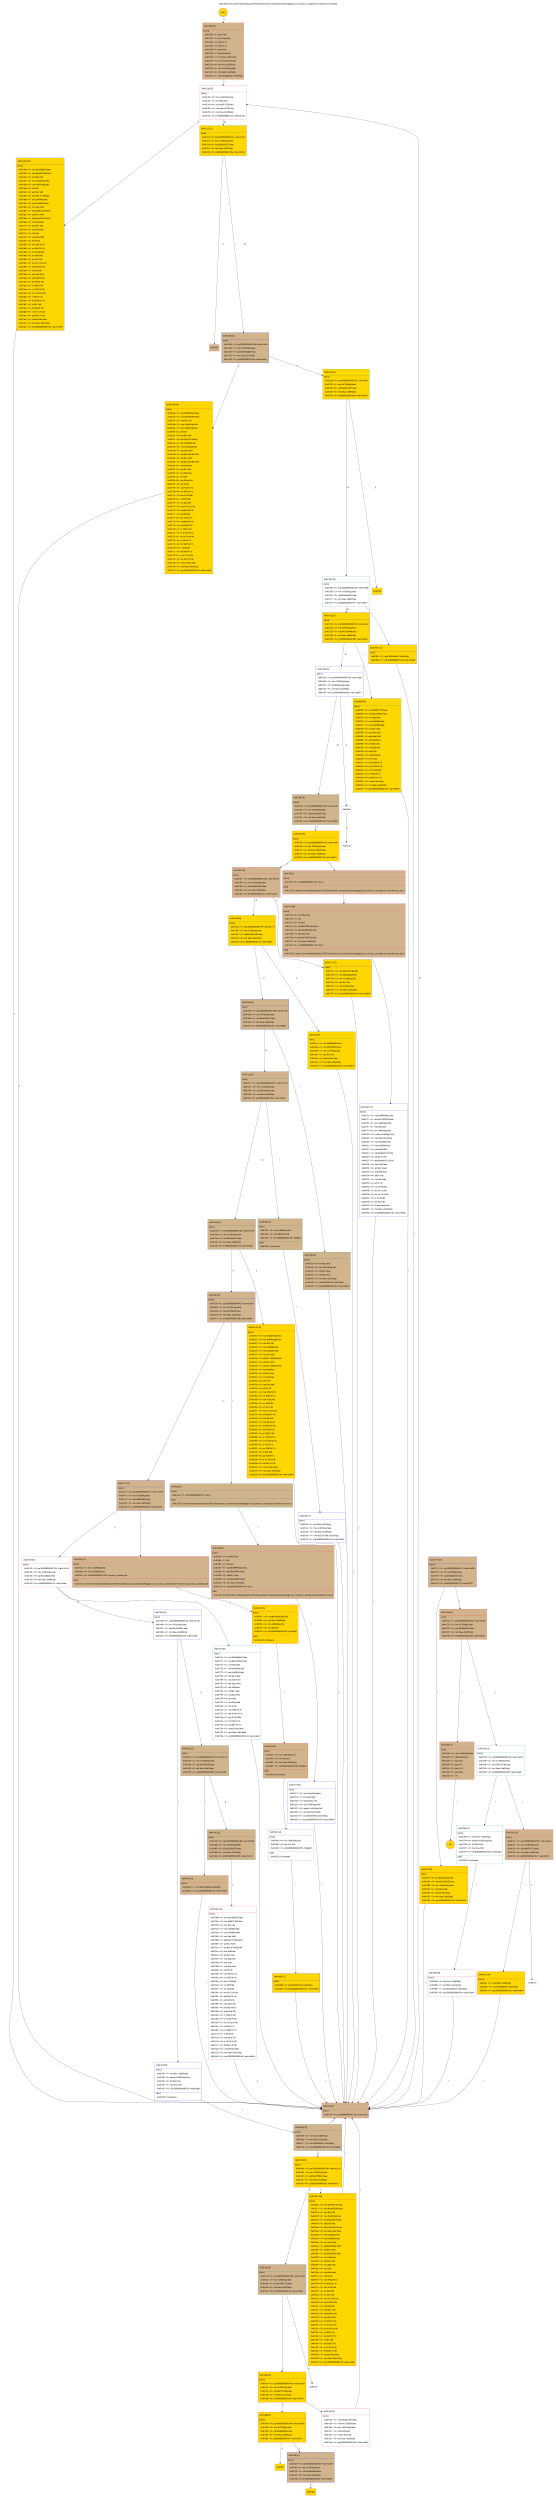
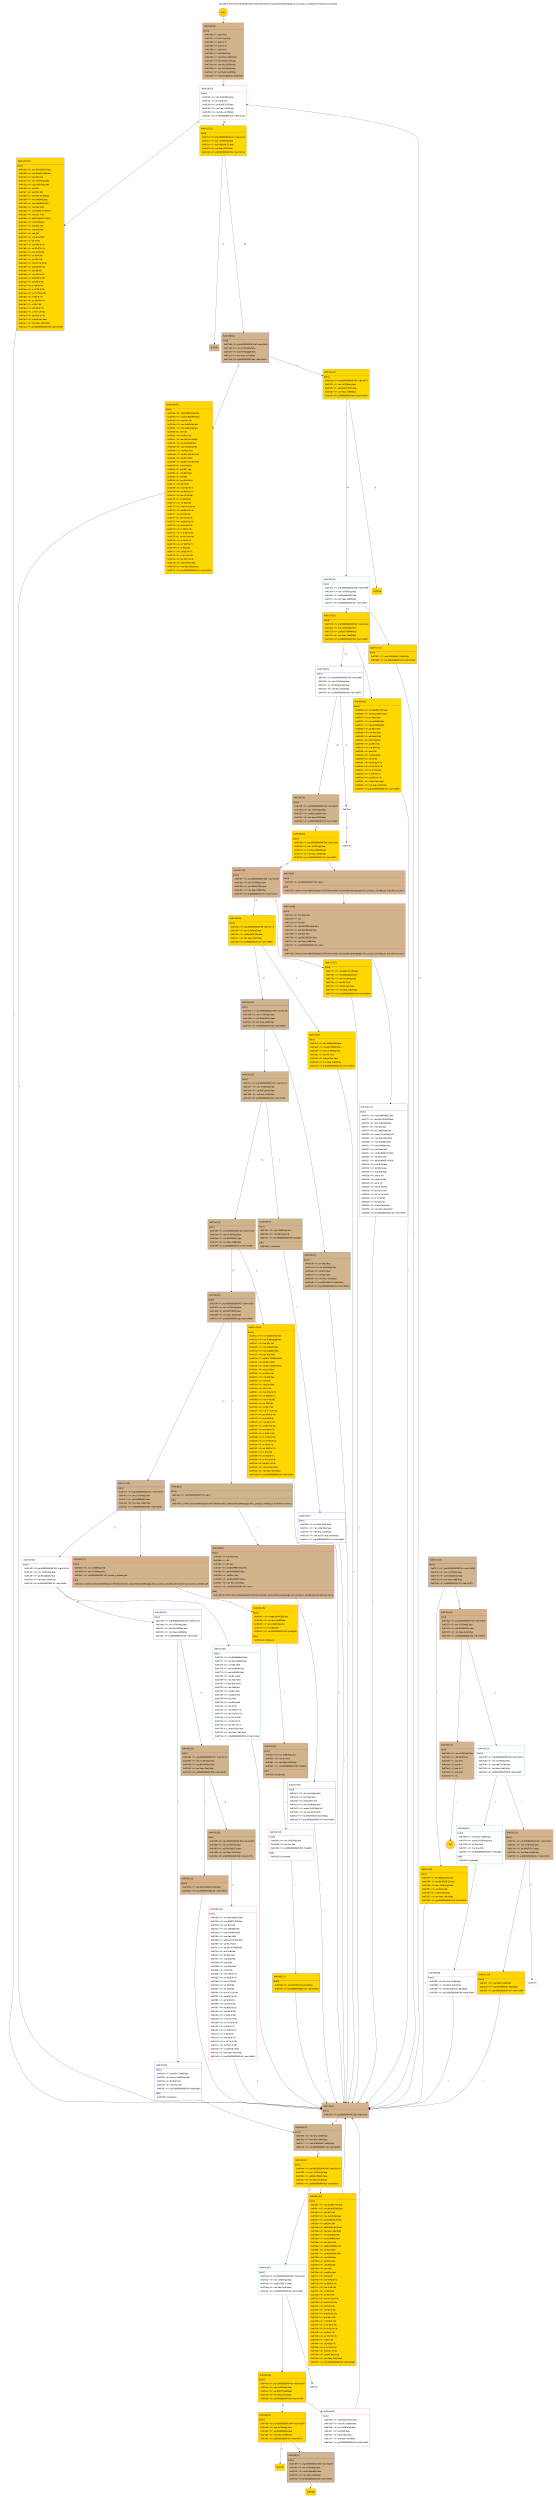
(331, 2121) -> (336, 2121)
(282, 2279) -> (282, 2279)
